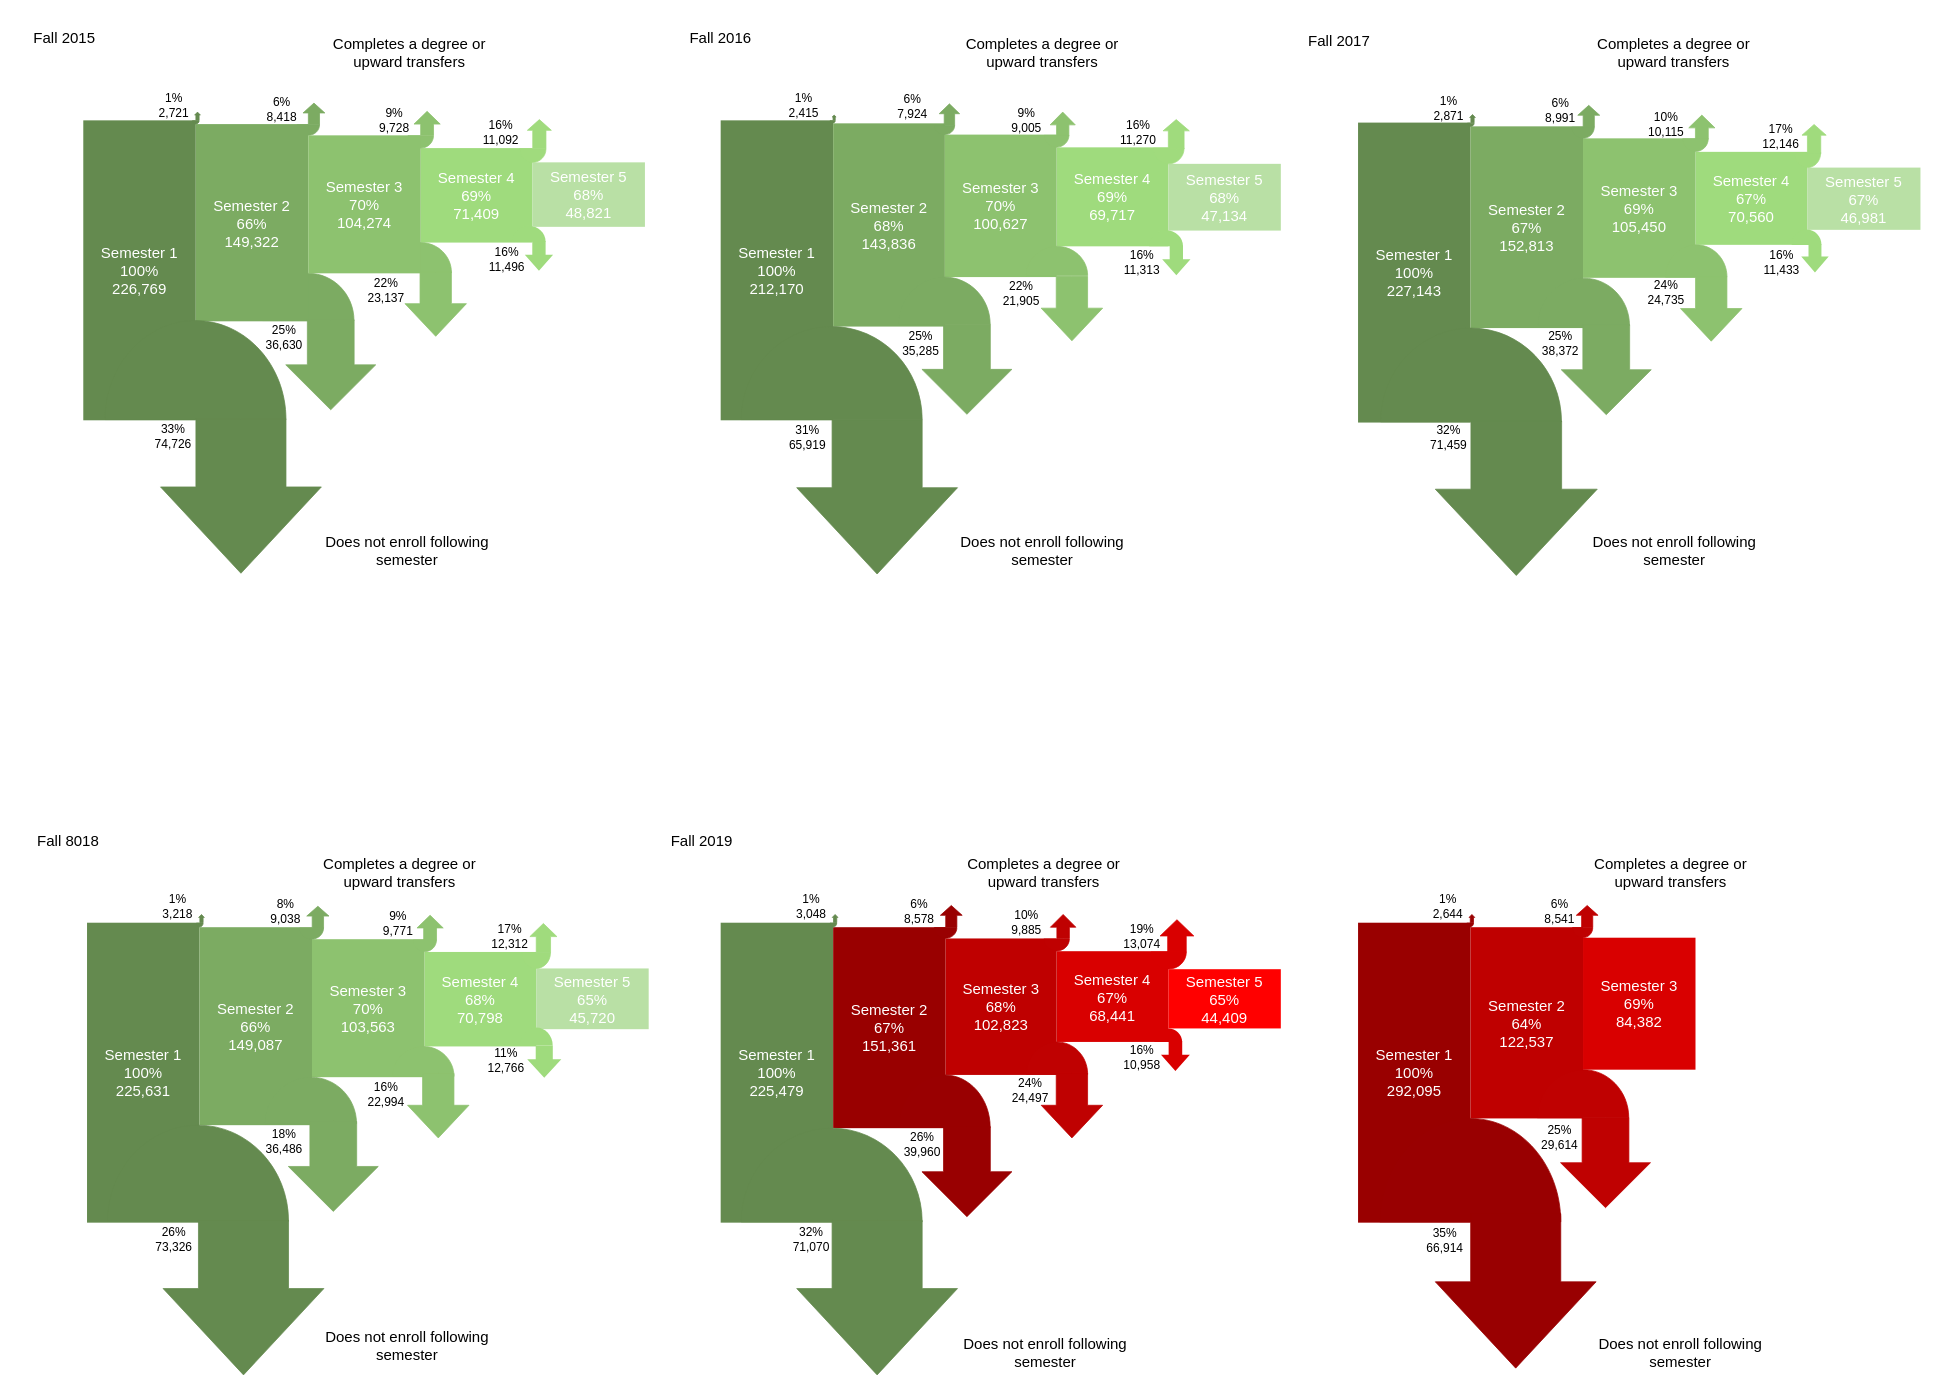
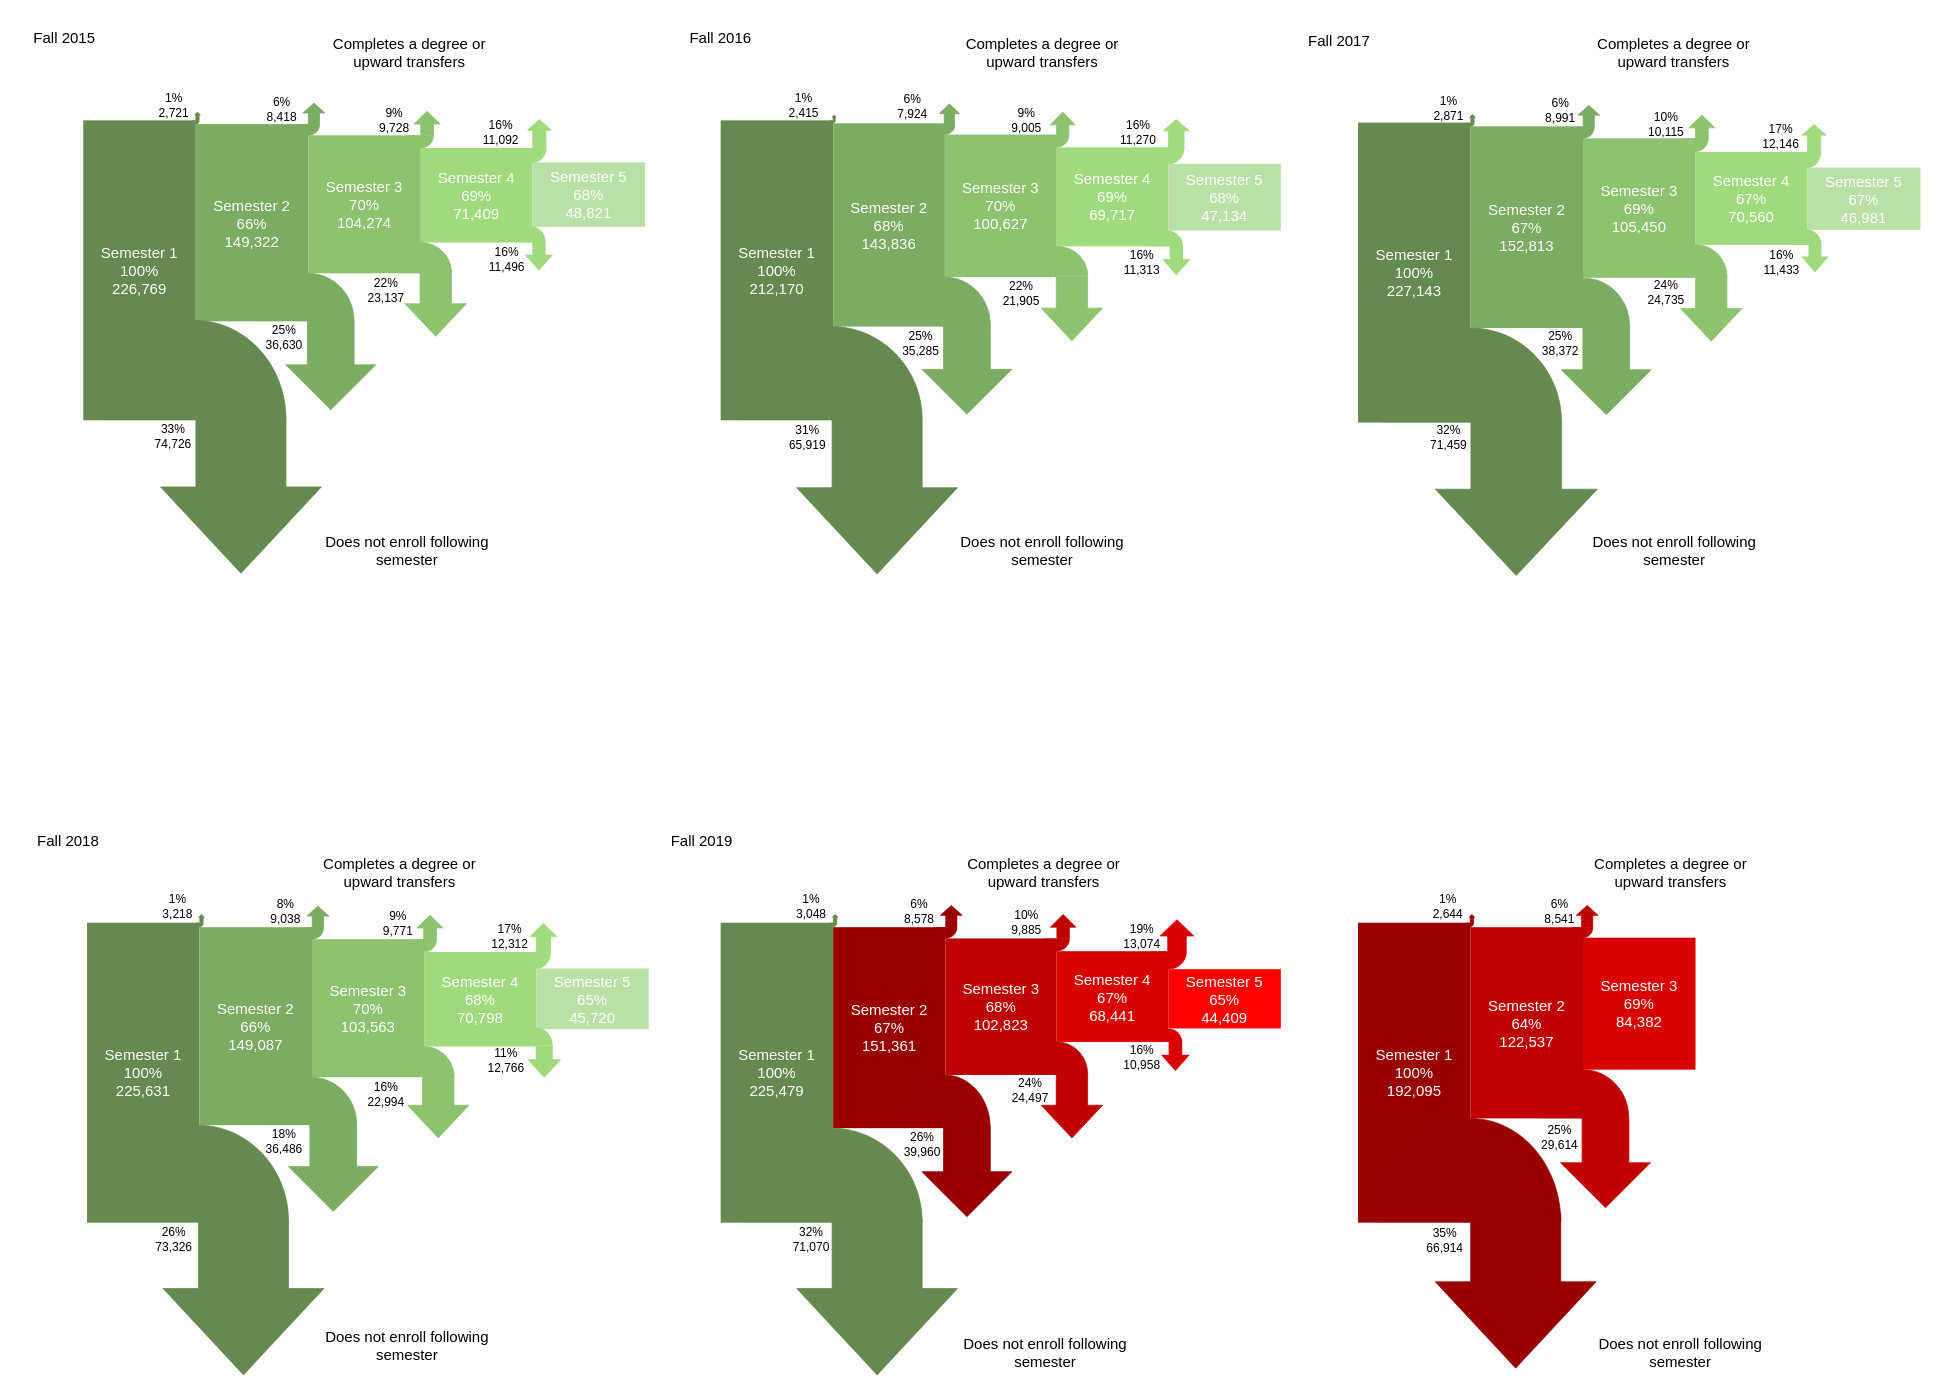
(68, 840) -> (68, 840)
(1414, 1073) -> (1414, 1073)
